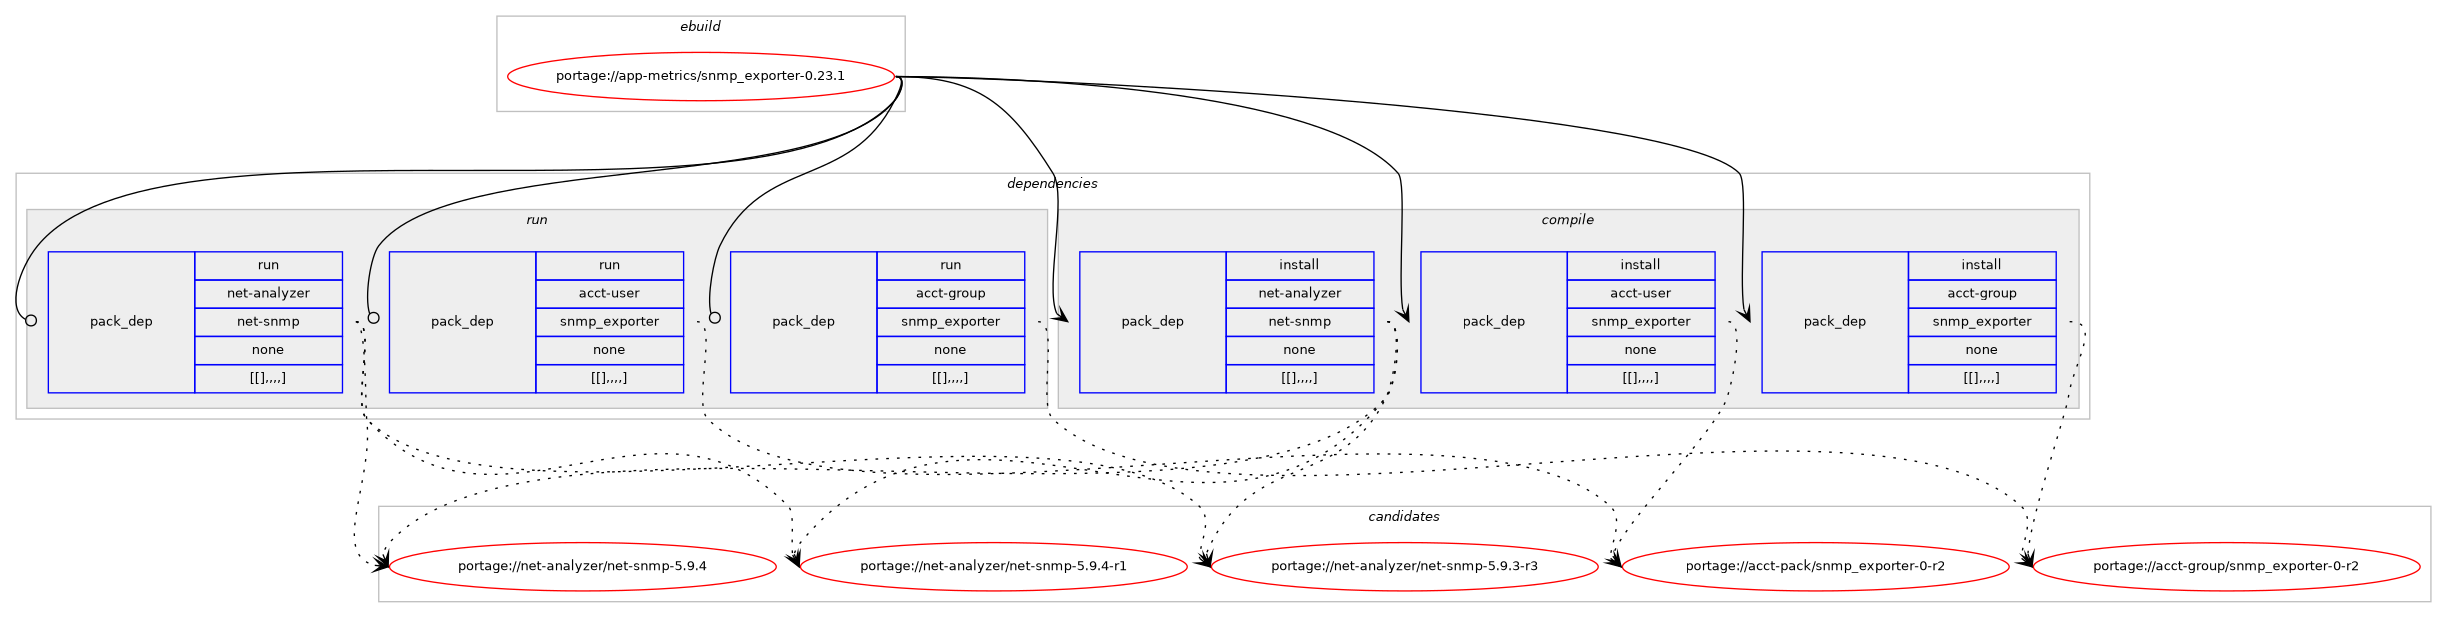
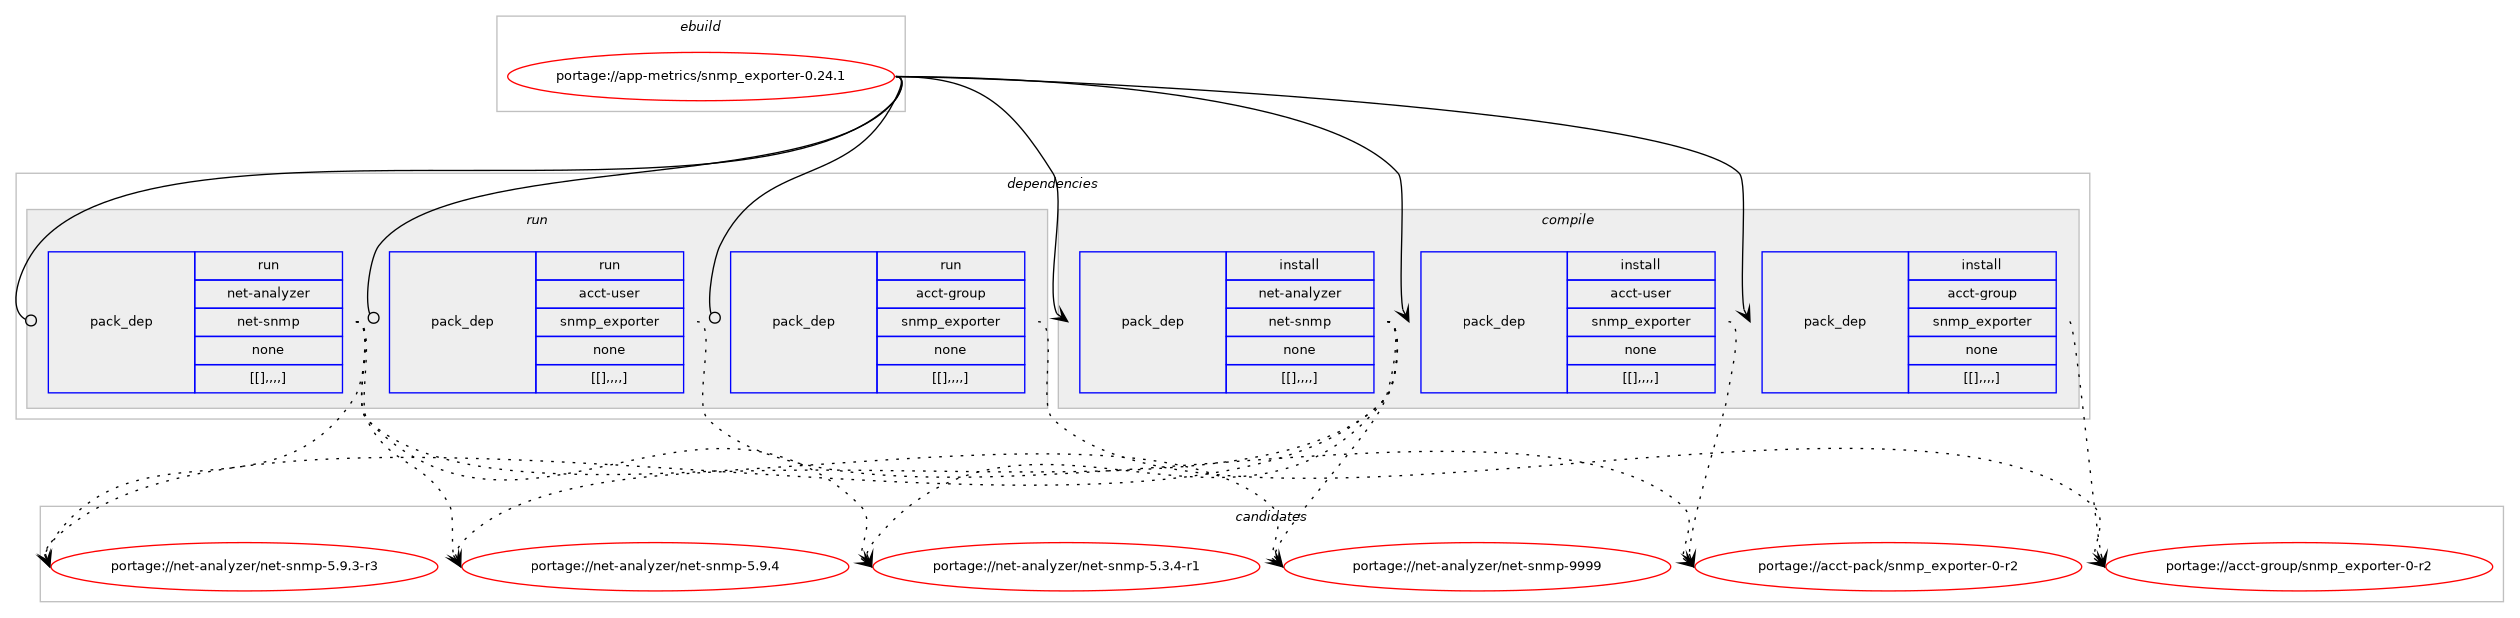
(701, 77) -> (701, 77)
(994, 567) -> (1066, 567)
none -> (1477, 567)
